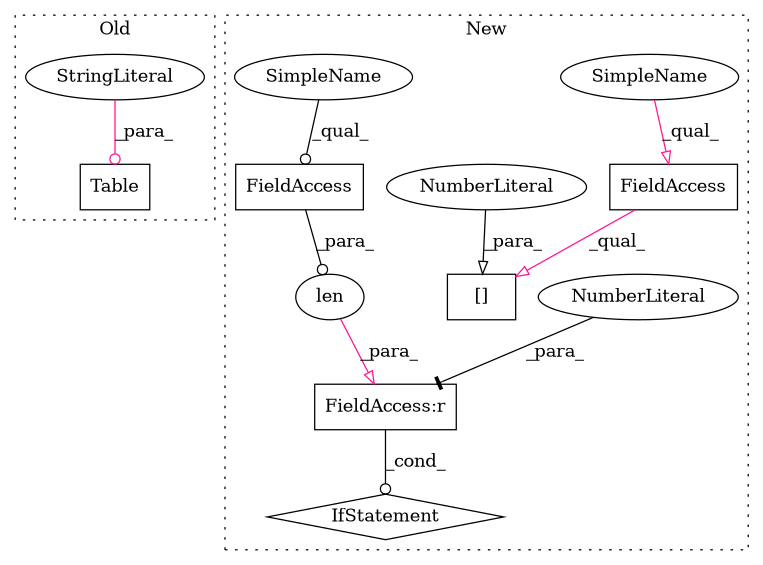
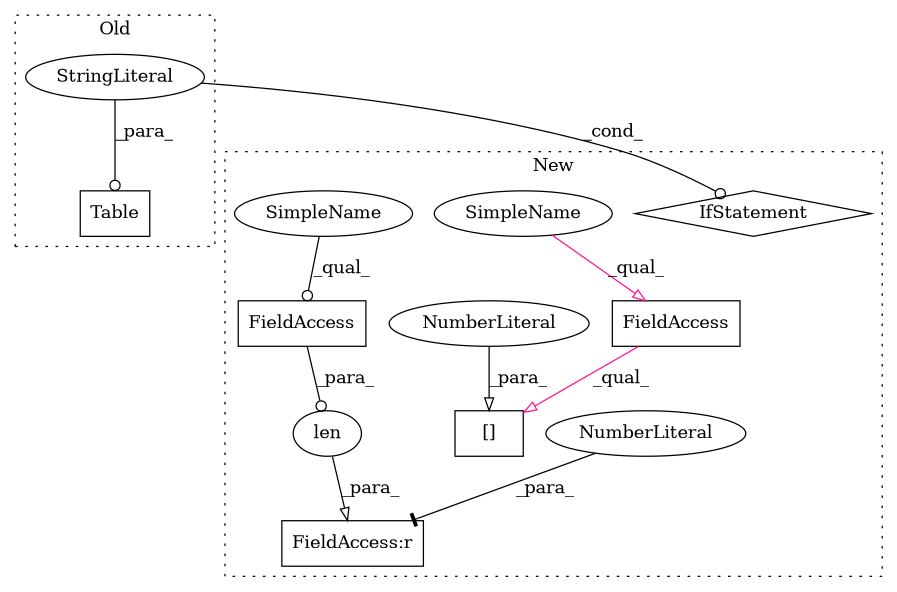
(115, 127) -> (115, 140)
(354, 346) -> (338, 482)
(385, 457) -> (464, 115)
